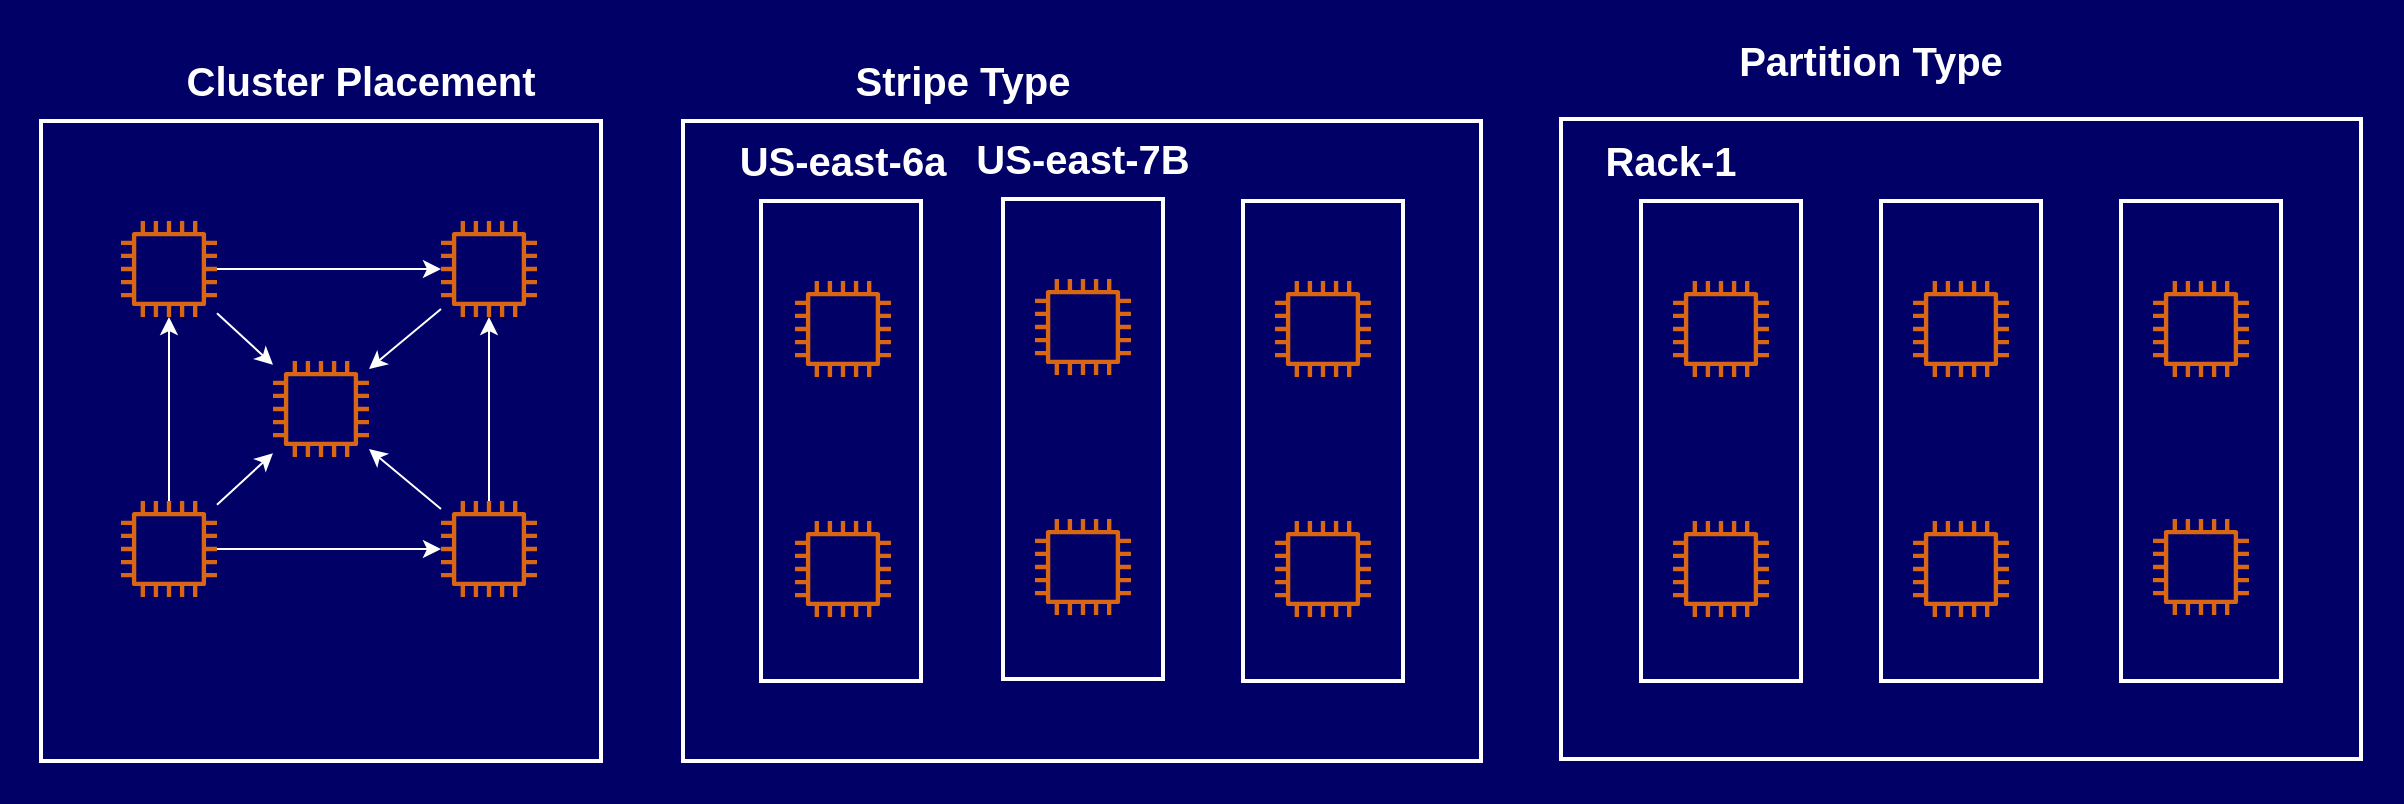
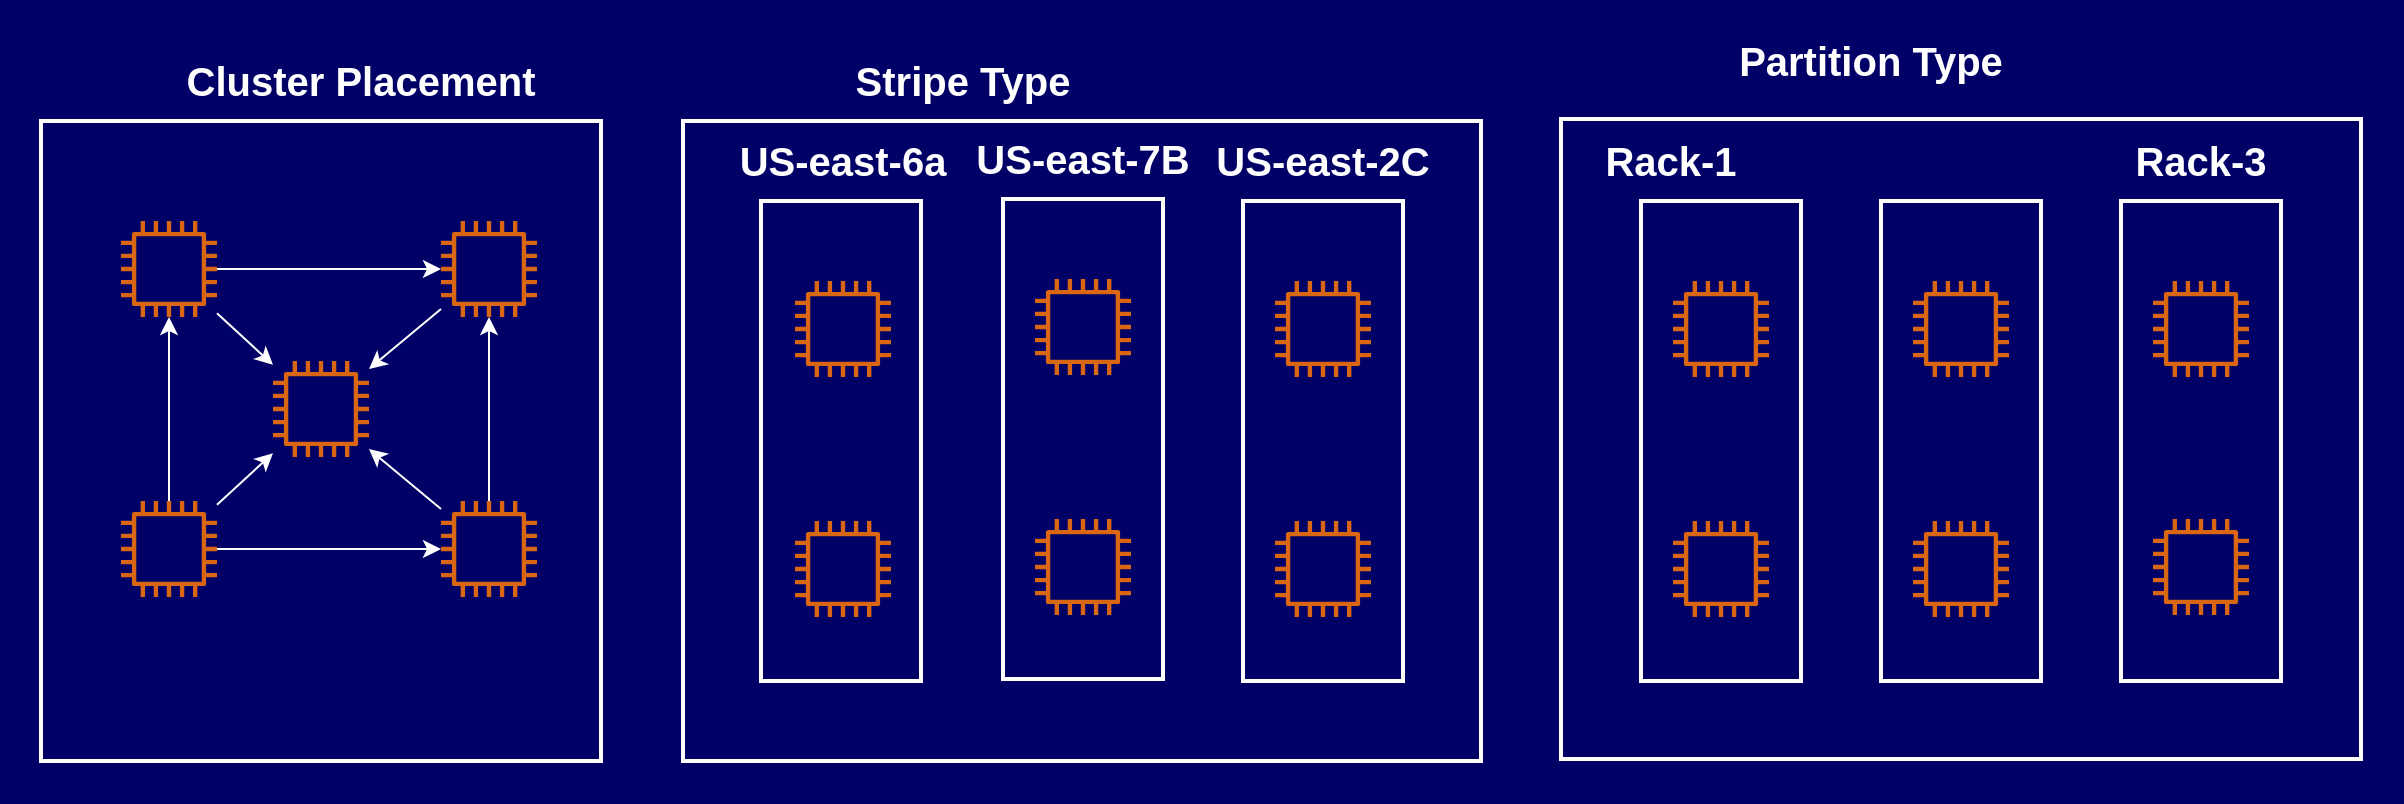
none -> (1323, 161)
none -> (2201, 161)
